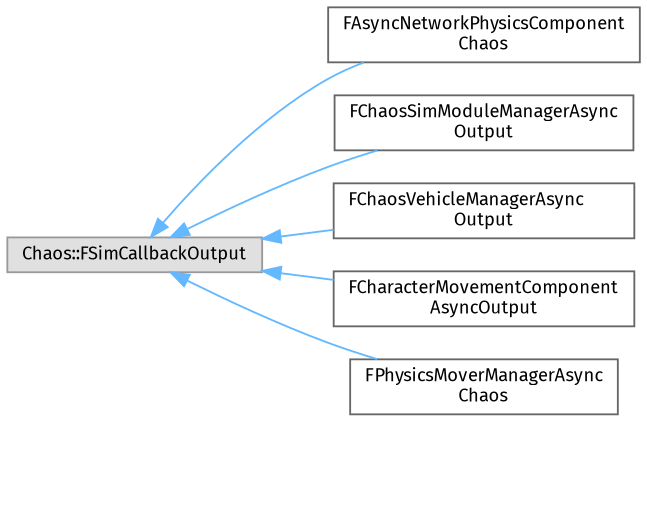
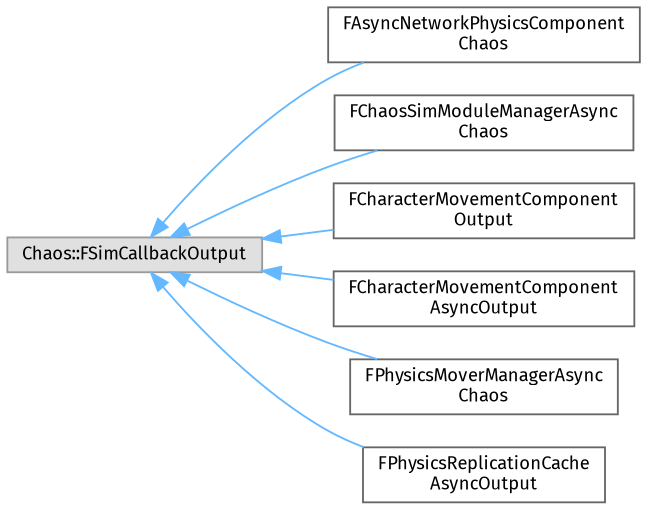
(484, 123) -> (484, 123)
(484, 211) -> (484, 211)
none -> (484, 475)
